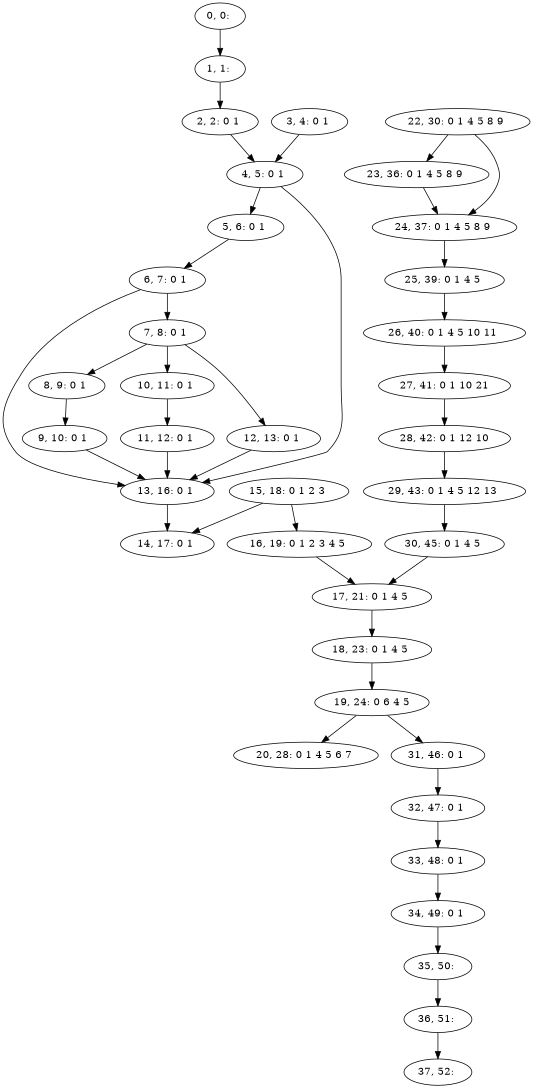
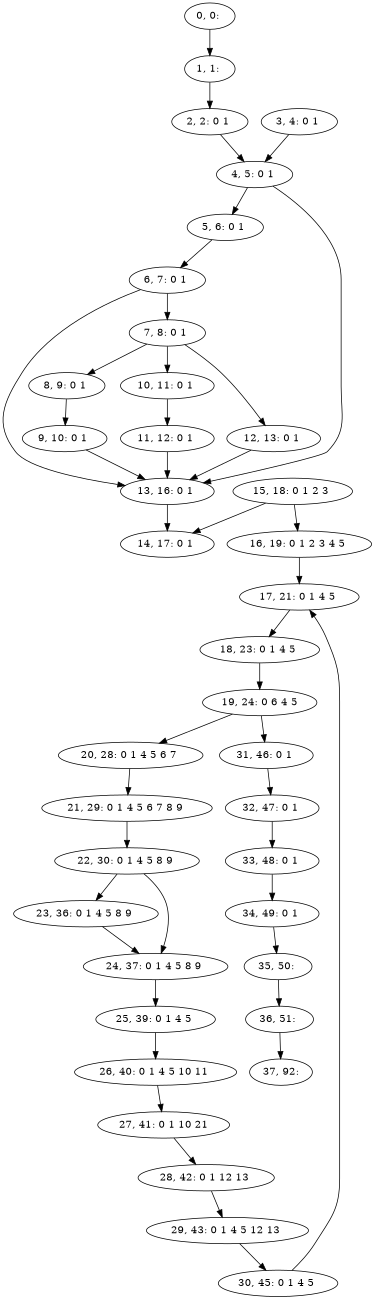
(445, 439) -> (206, 1178)
none -> (127, 808)
(438, 1072) -> (281, 1072)
